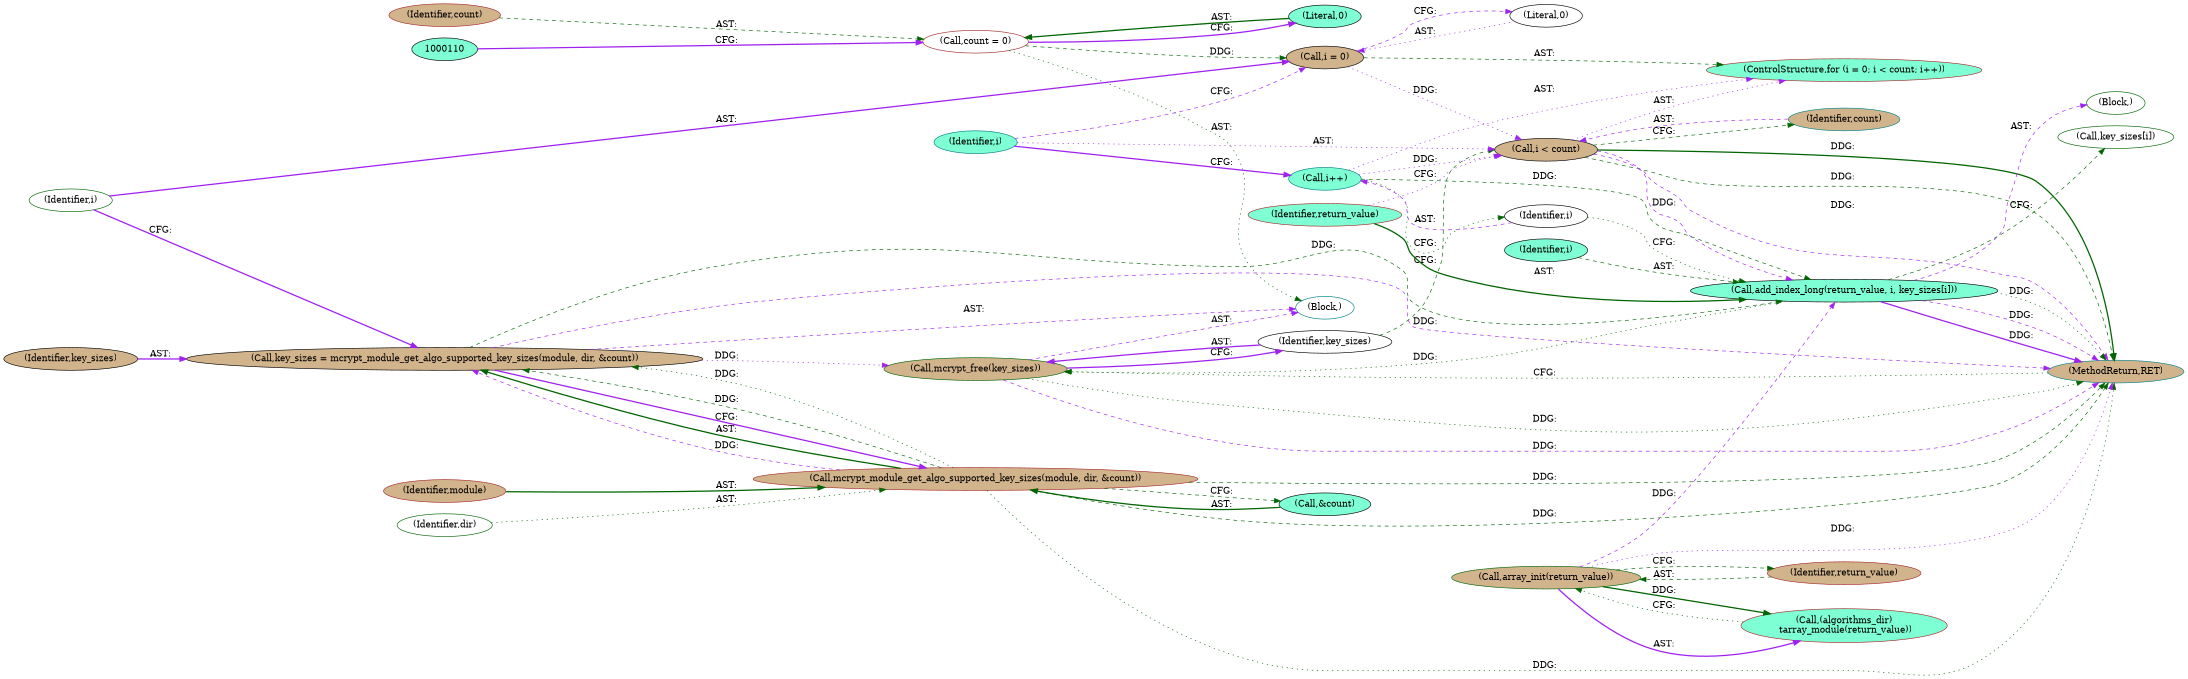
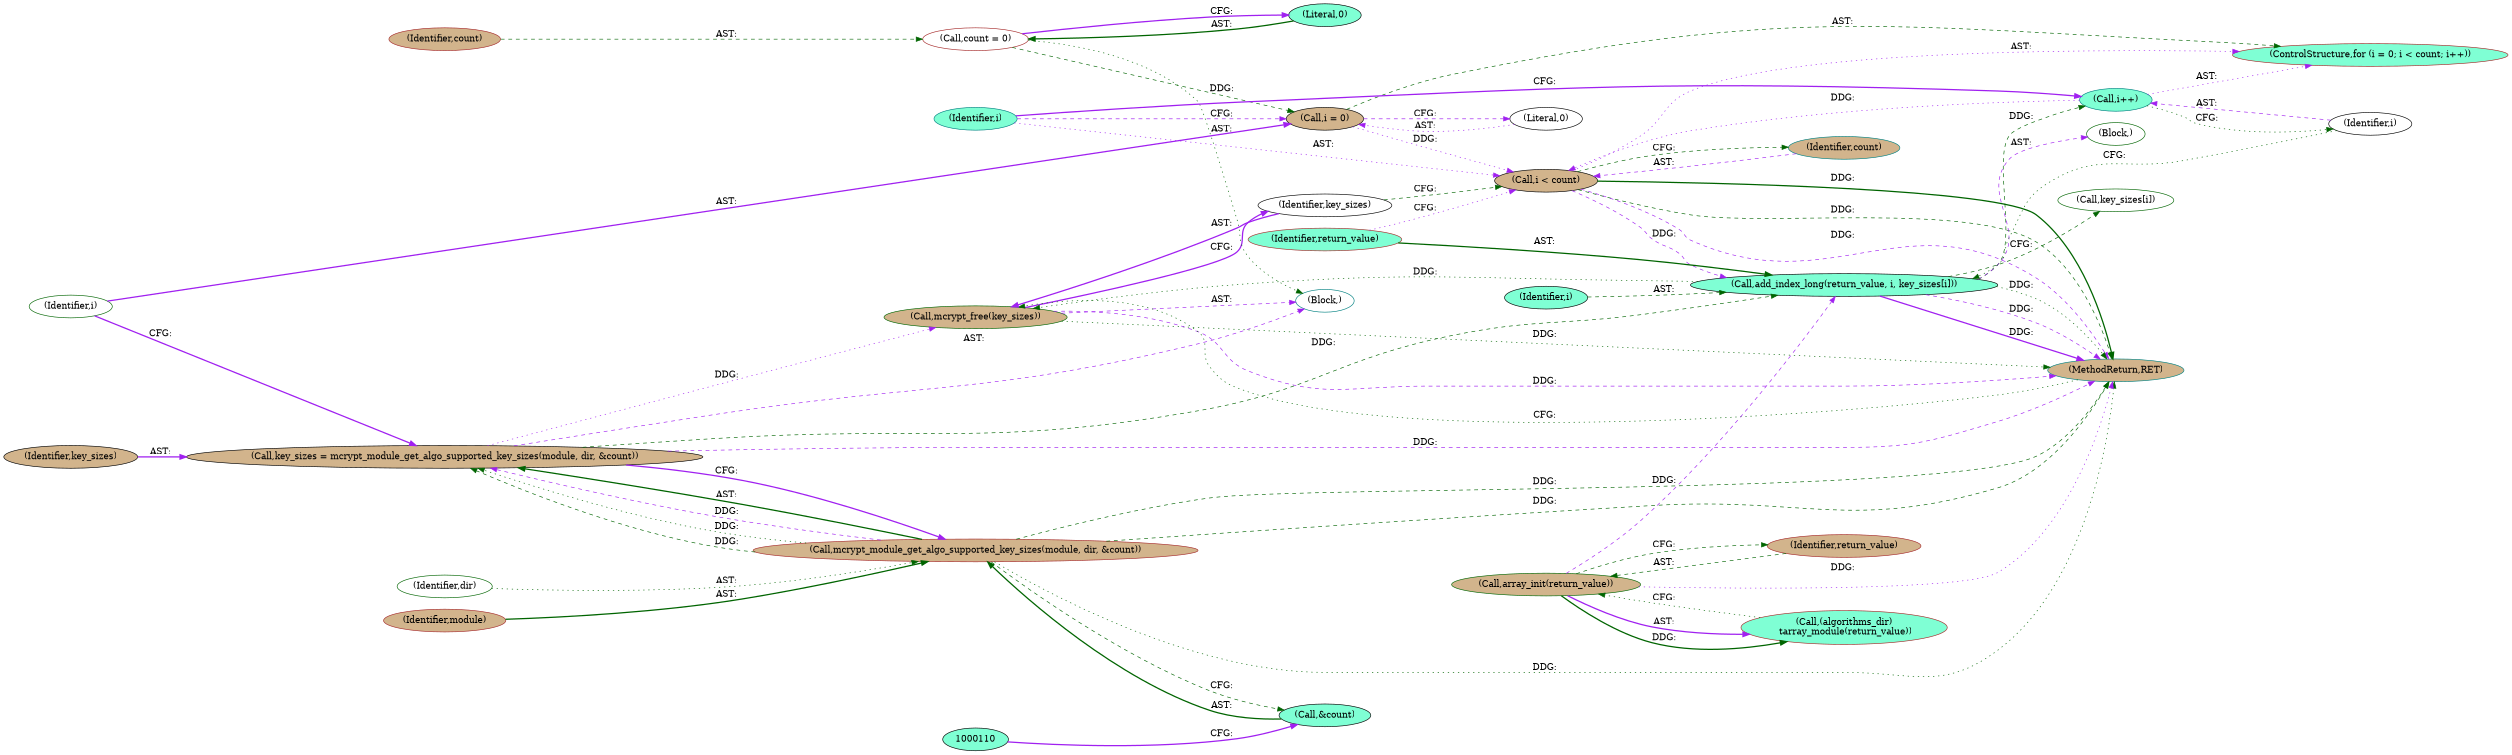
(697, 46) -> (1150, 745)
(1596, 190) -> (2004, 181)
